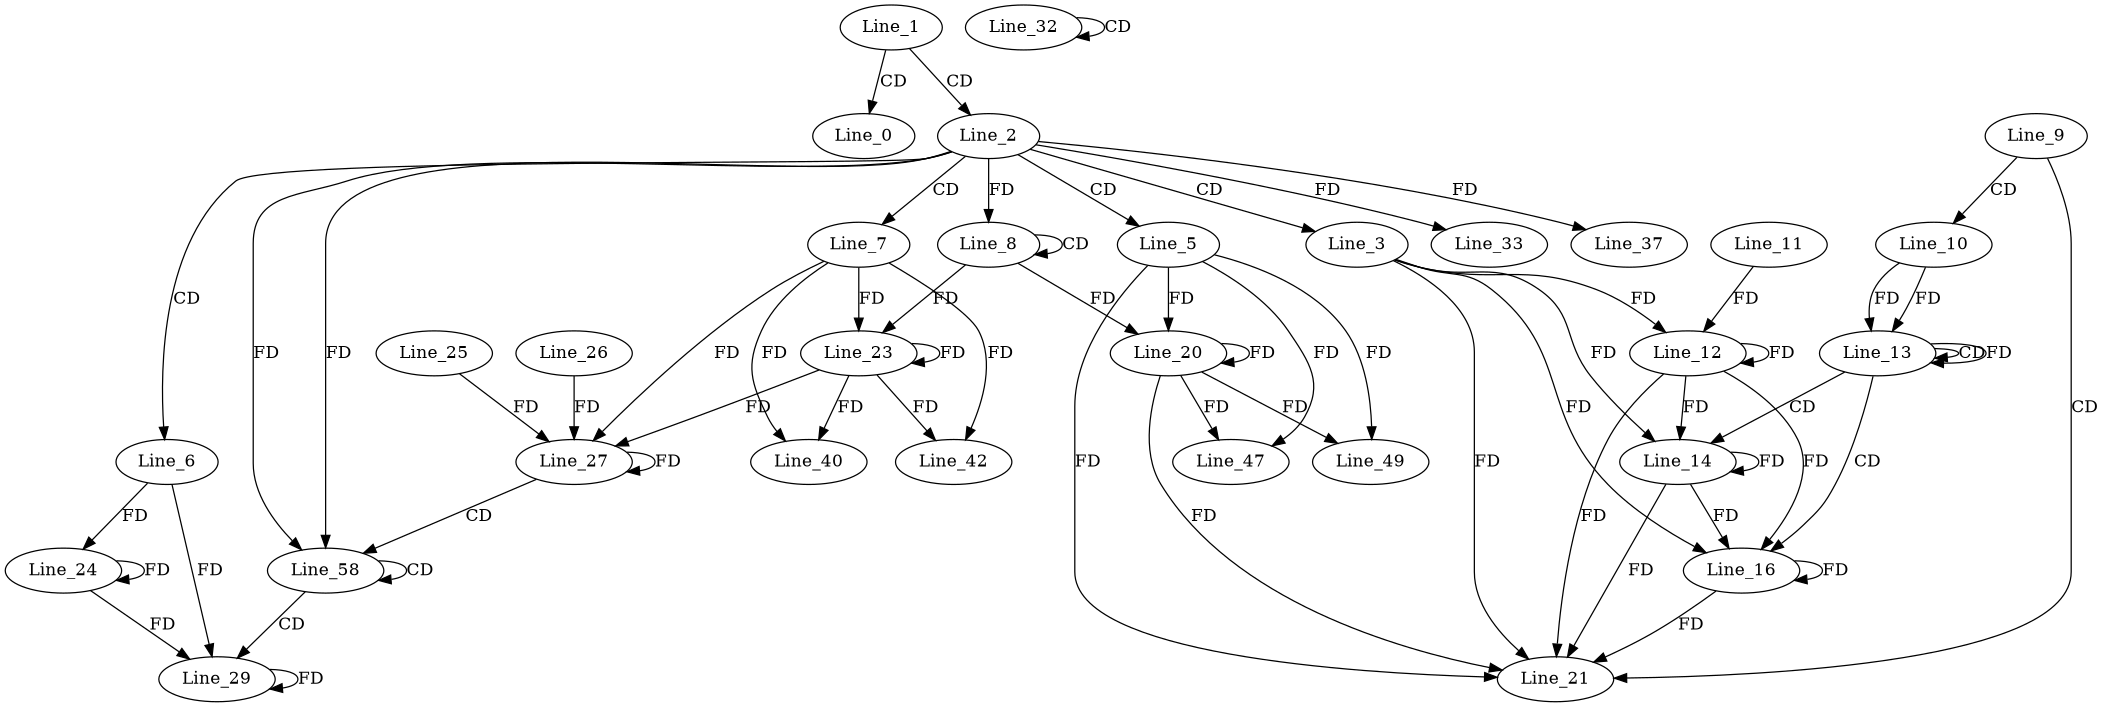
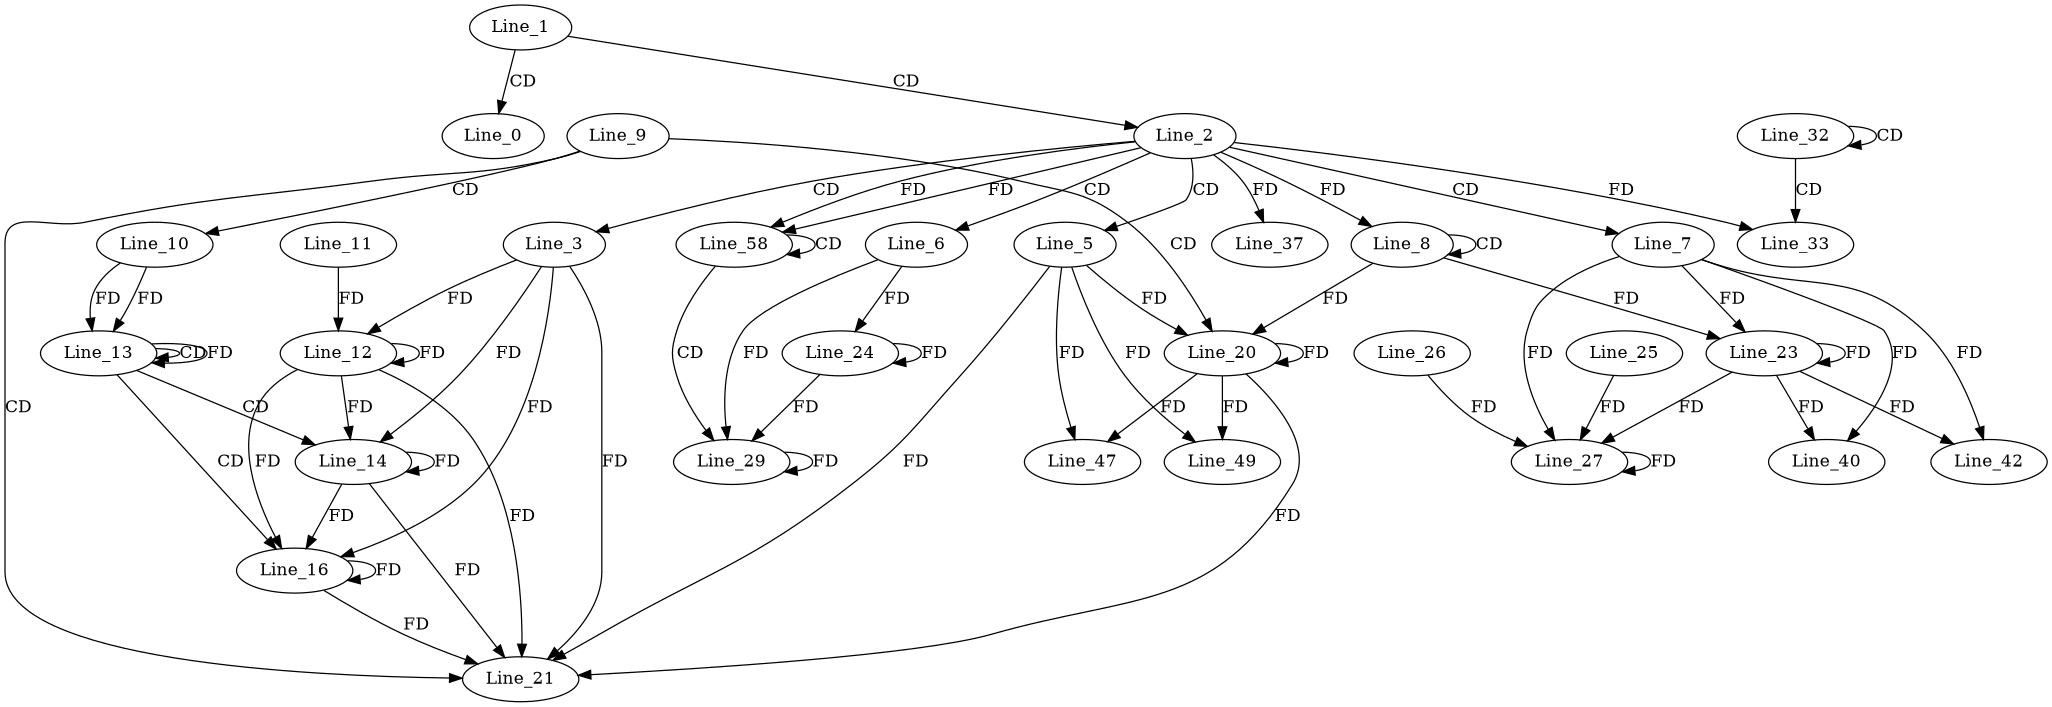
none -> (980, 172)
none -> (1796, 184)
(456, 514) -> none
